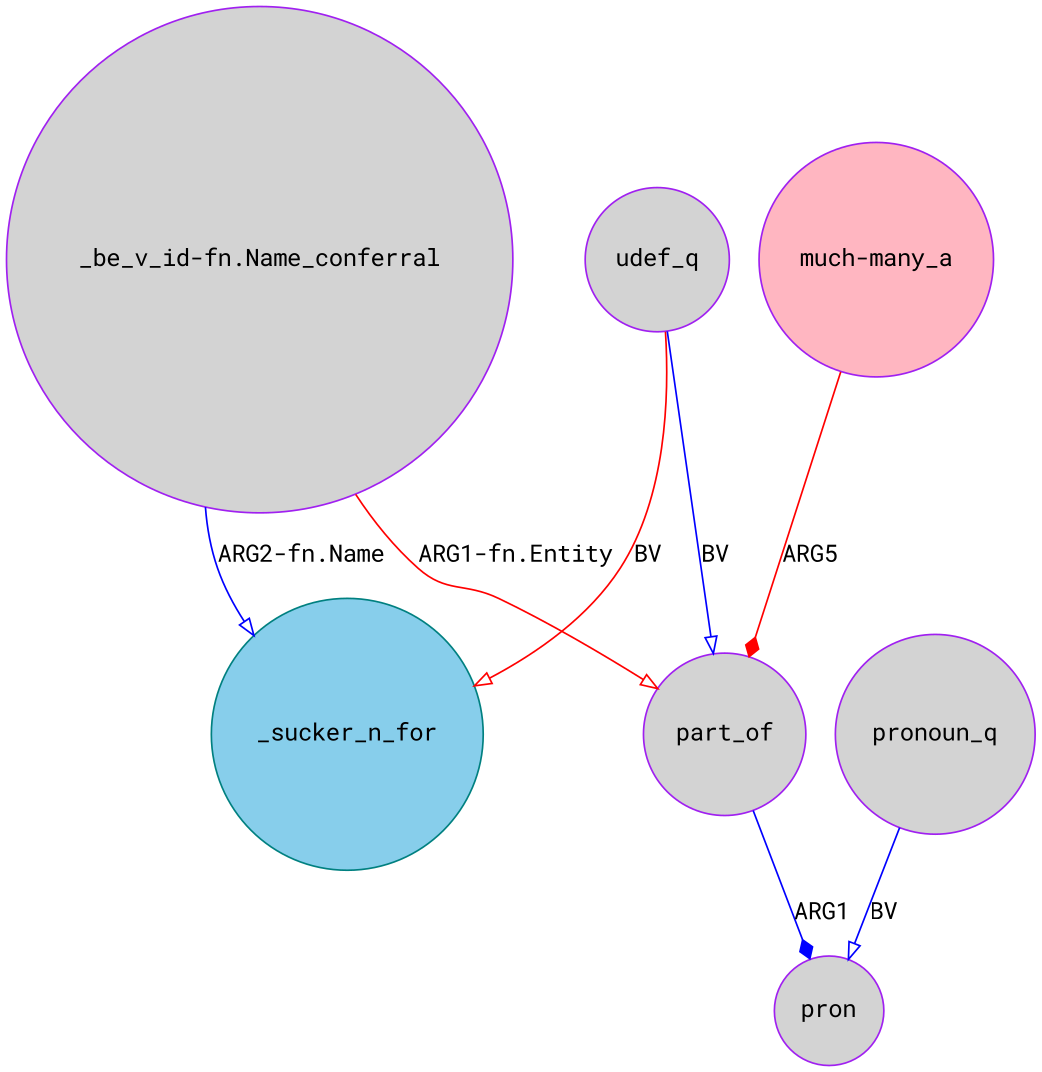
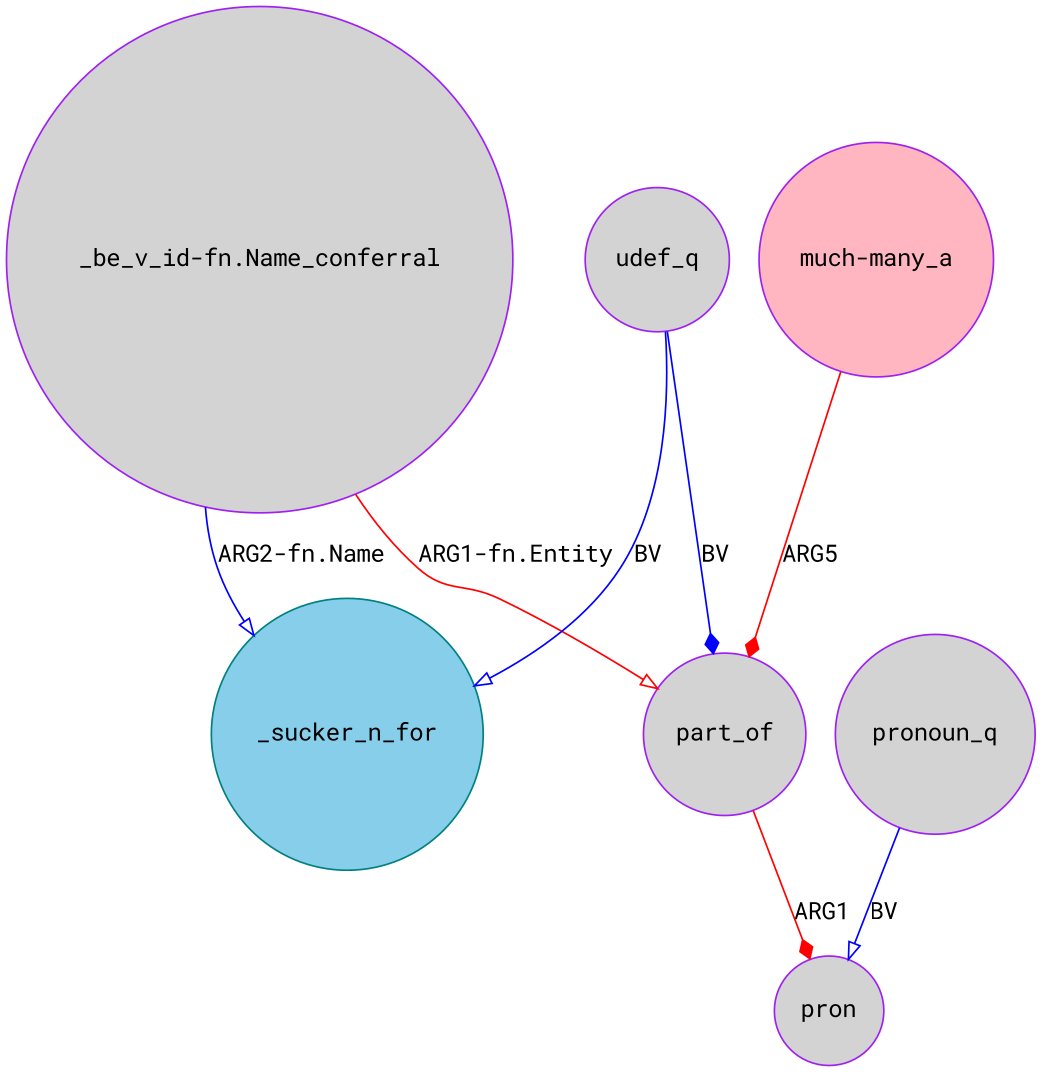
(689, 484) -> (689, 482)
(637, 536) -> (637, 536)
(778, 875) -> (778, 875)
